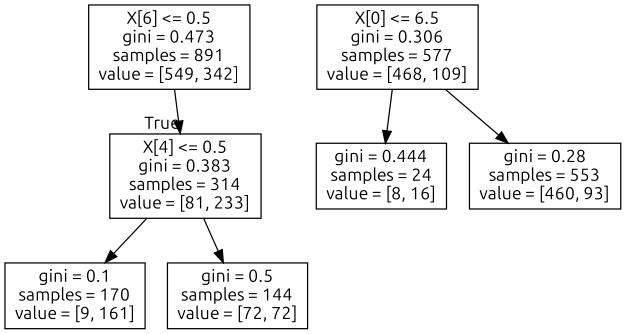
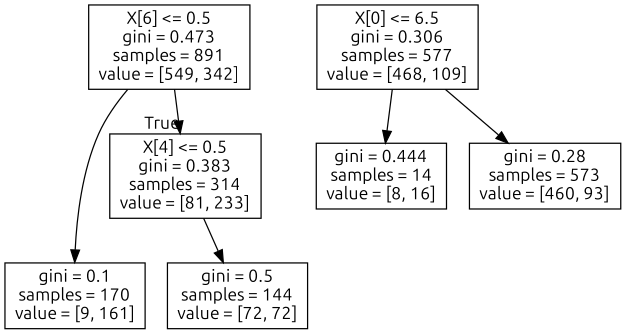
(381, 176) -> (381, 176)
(545, 176) -> (545, 176)
(130, 236) -> (88, 165)
